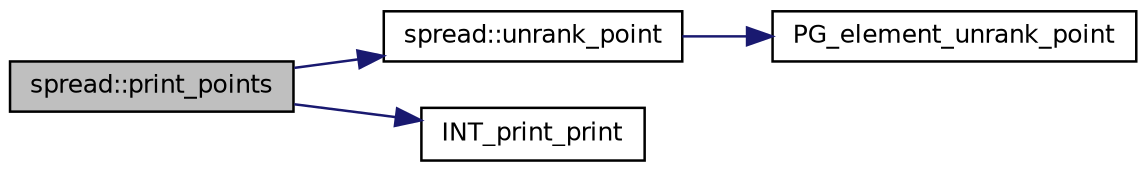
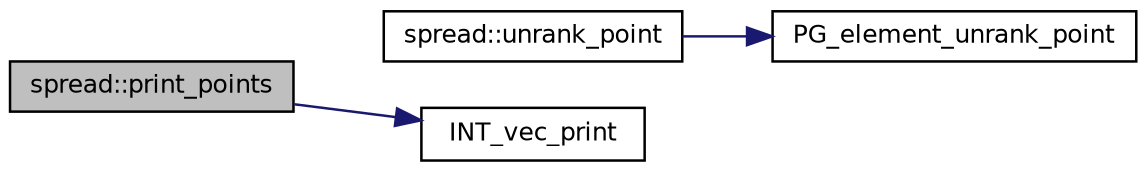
(326, 64) -> none
(533, 134) -> (533, 134)
